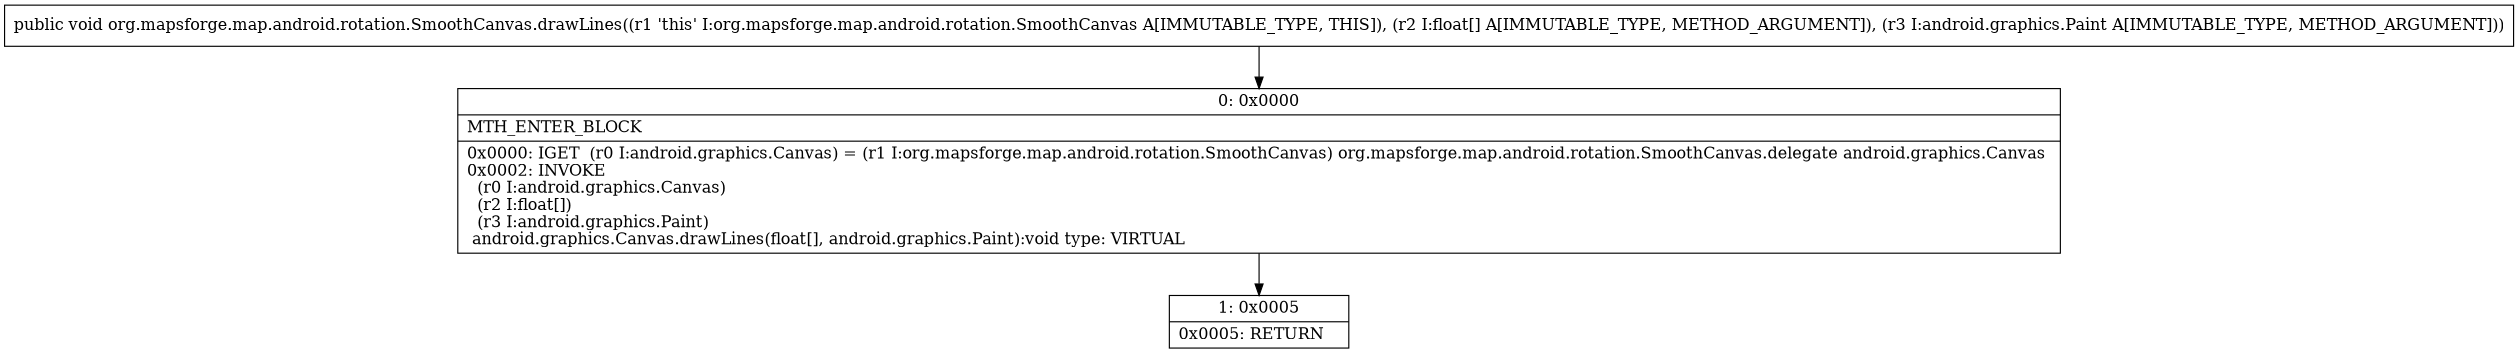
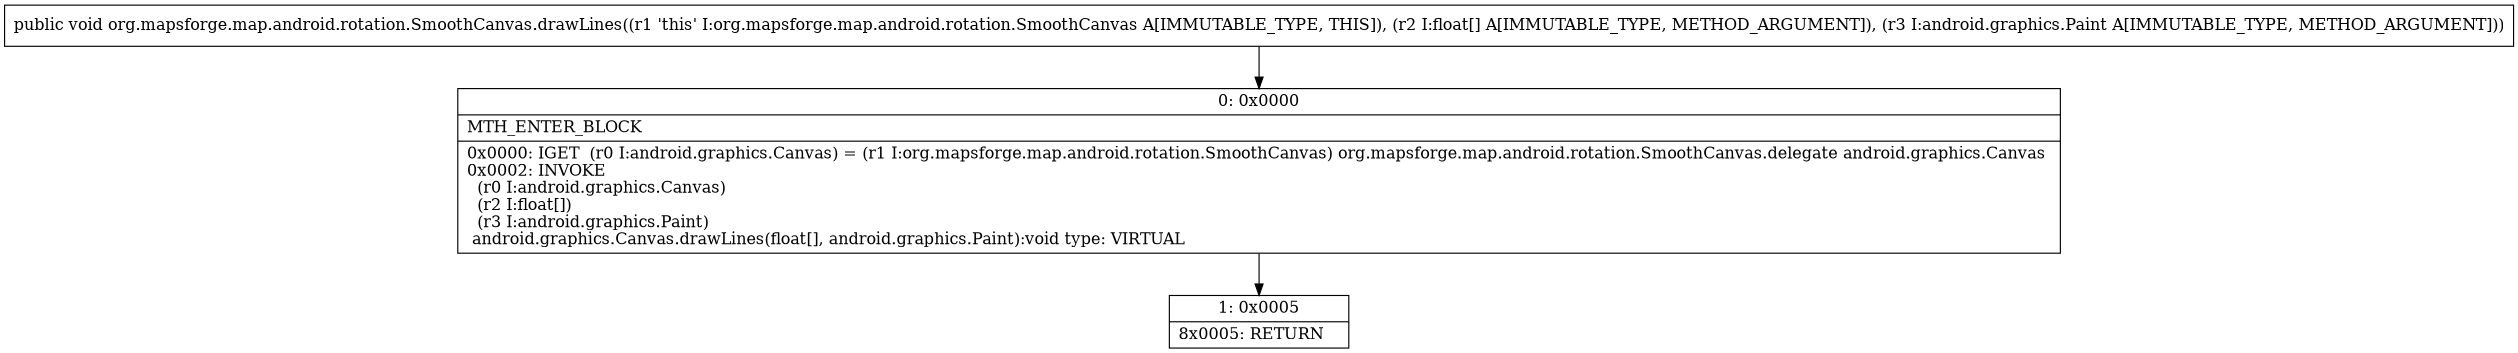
(1259, 334) -> (1259, 334)
